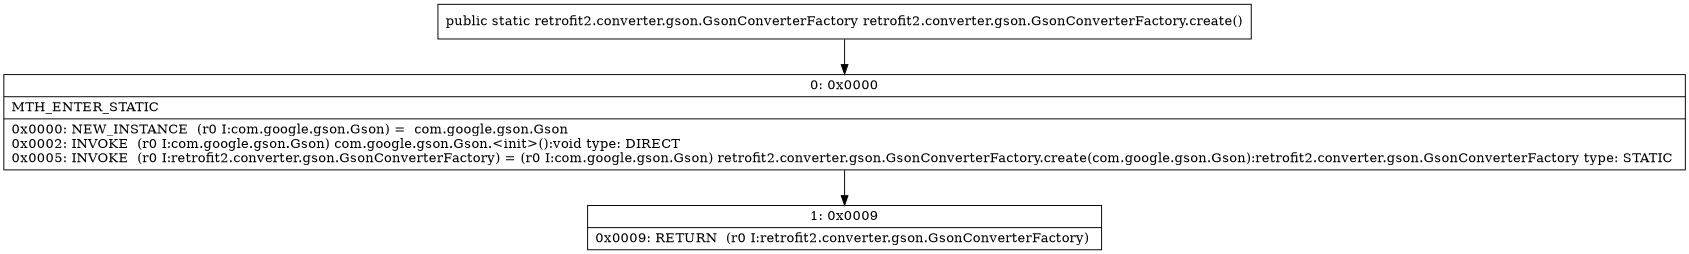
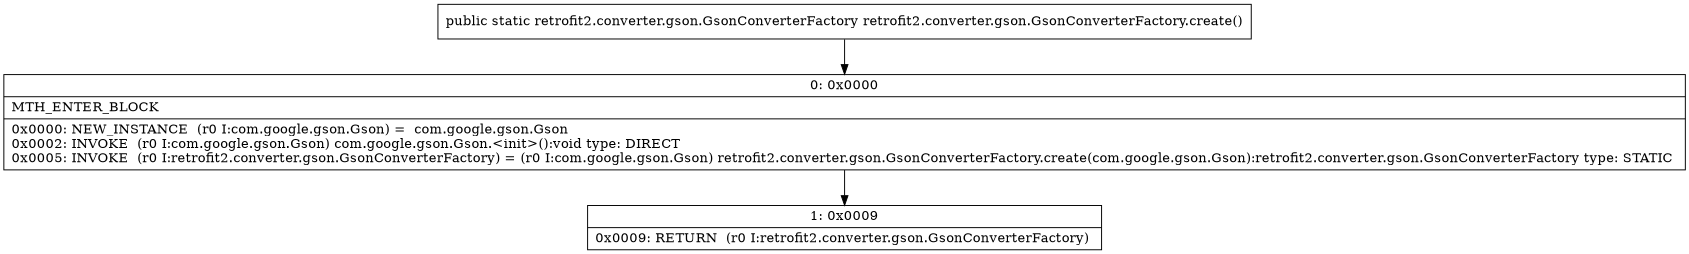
(86, 107) -> (86, 107)
